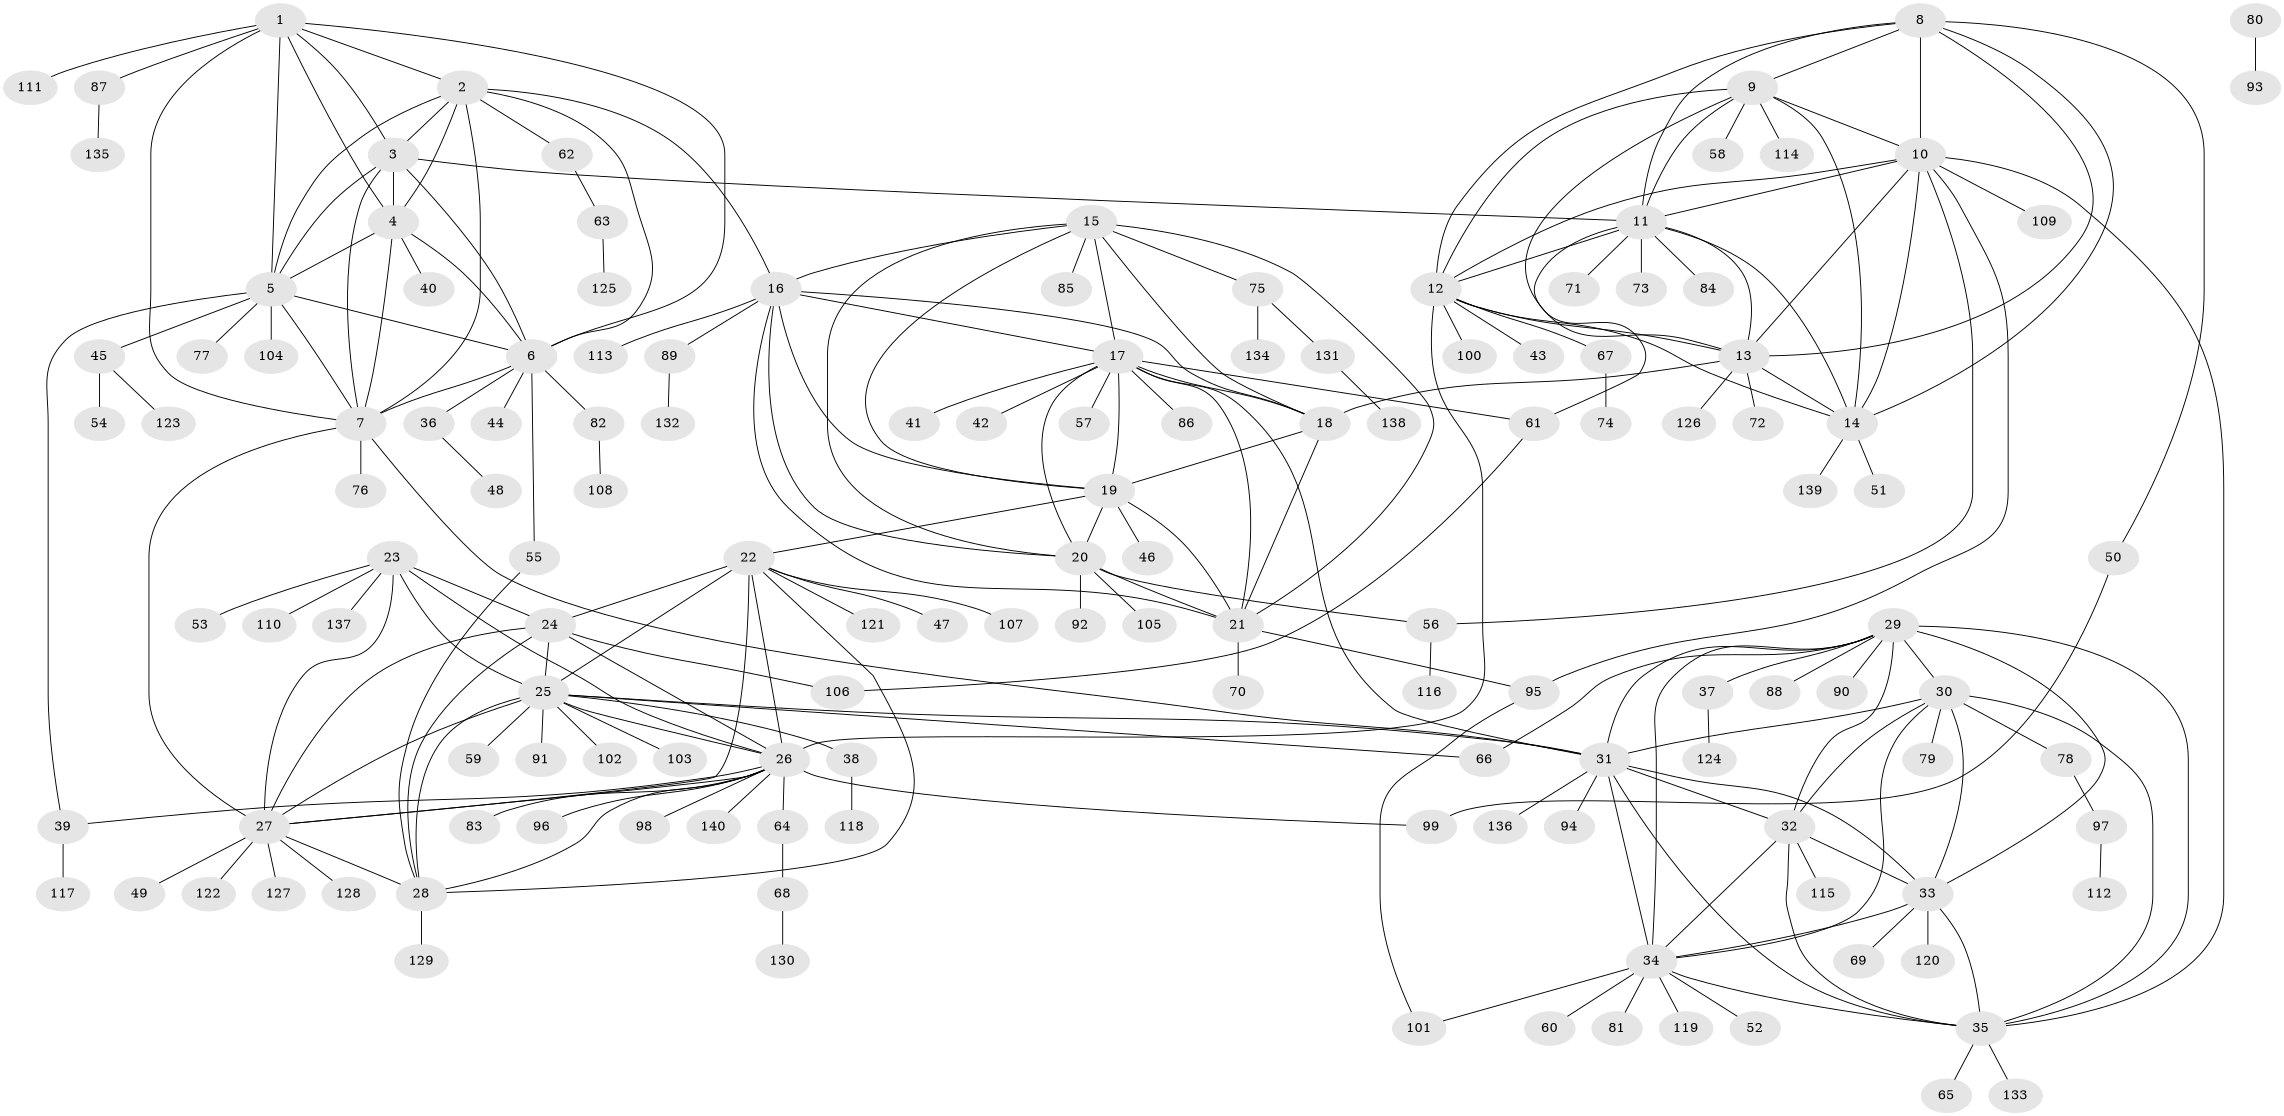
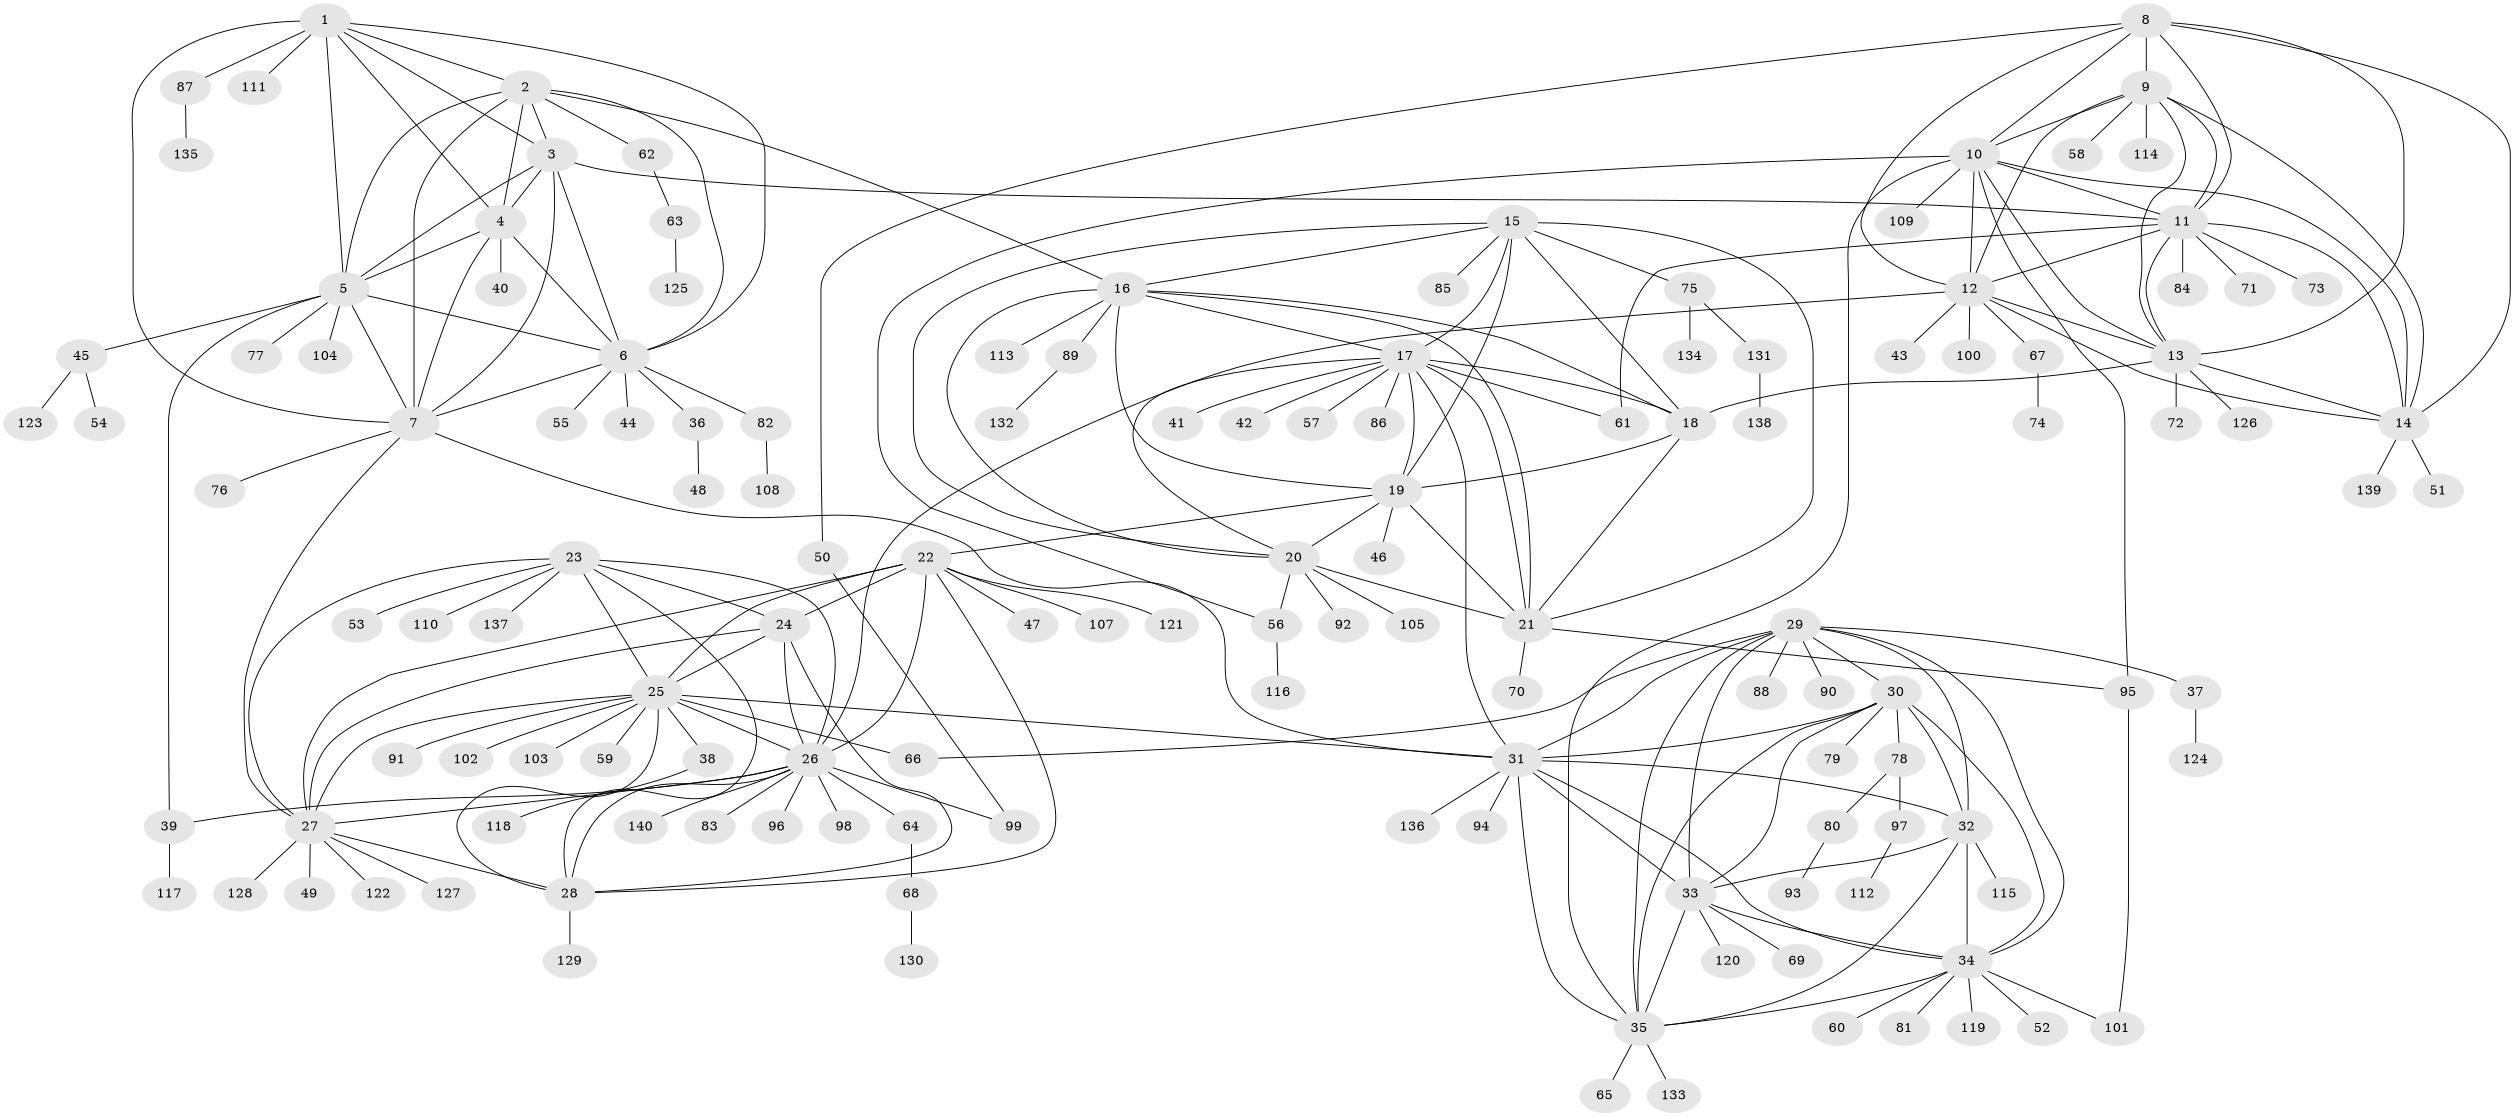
(838, 693) -> none
(419, 710) -> (749, 760)
none -> (1871, 788)
